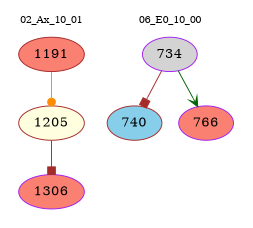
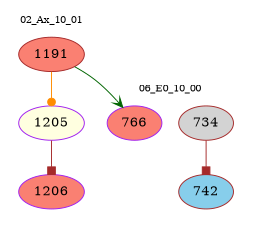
(170, 54) -> (206, 123)
(186, 84) -> (105, 89)
(52, 123) -> (52, 123)
(135, 123) -> (206, 192)
(52, 192) -> (52, 192)
